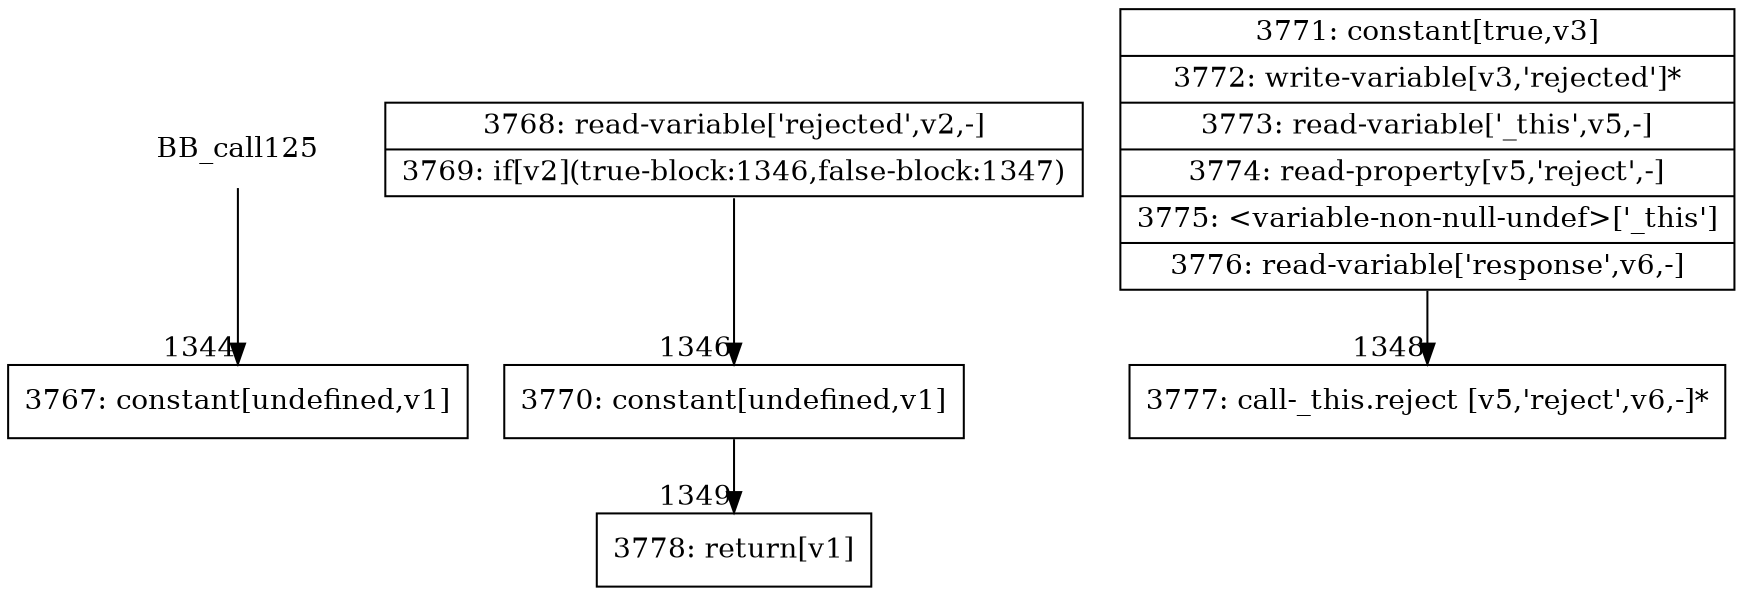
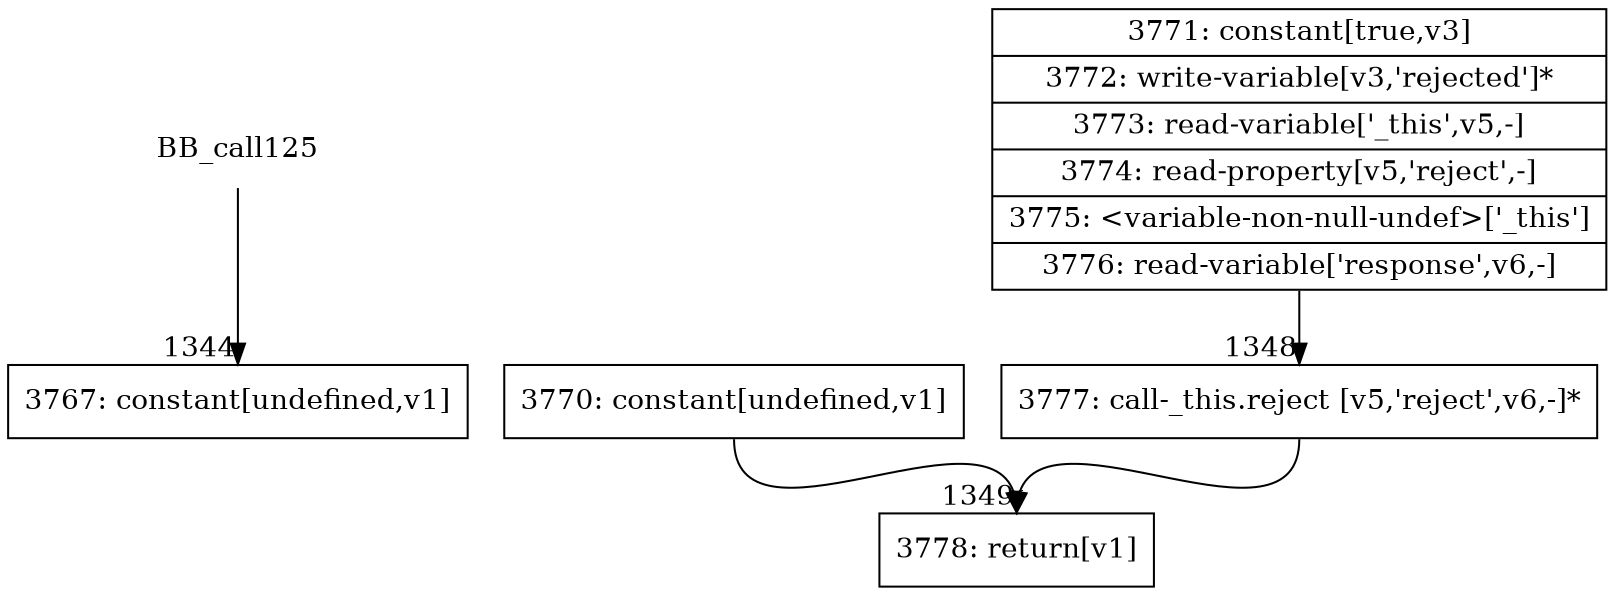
(734, 149) -> none
none -> (1168, 478)
